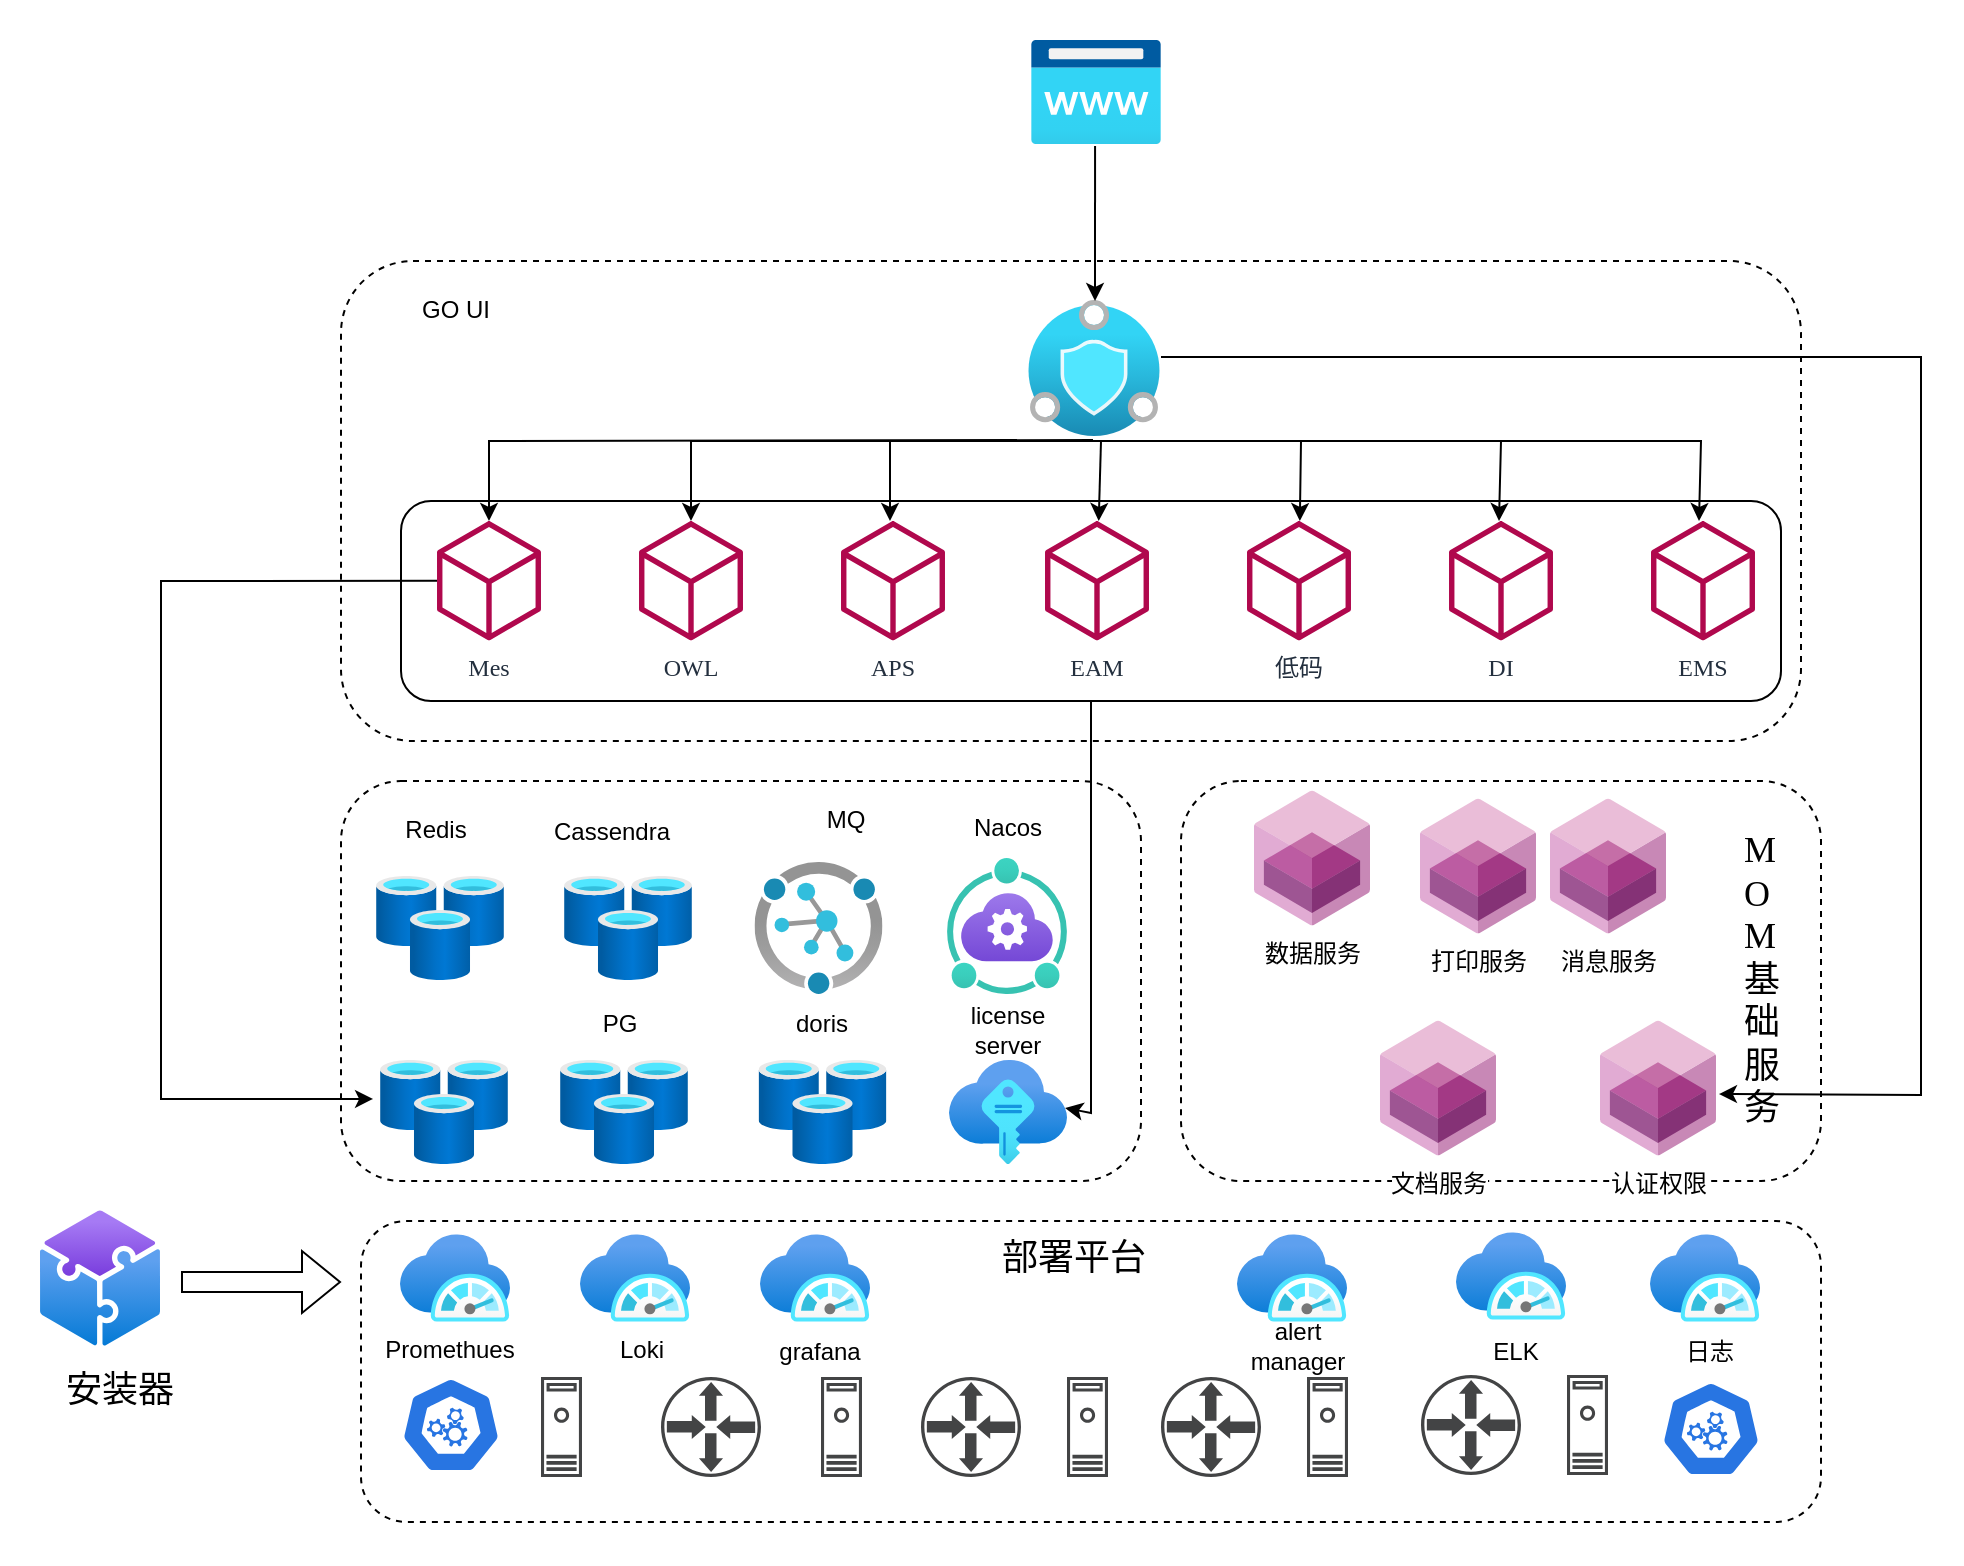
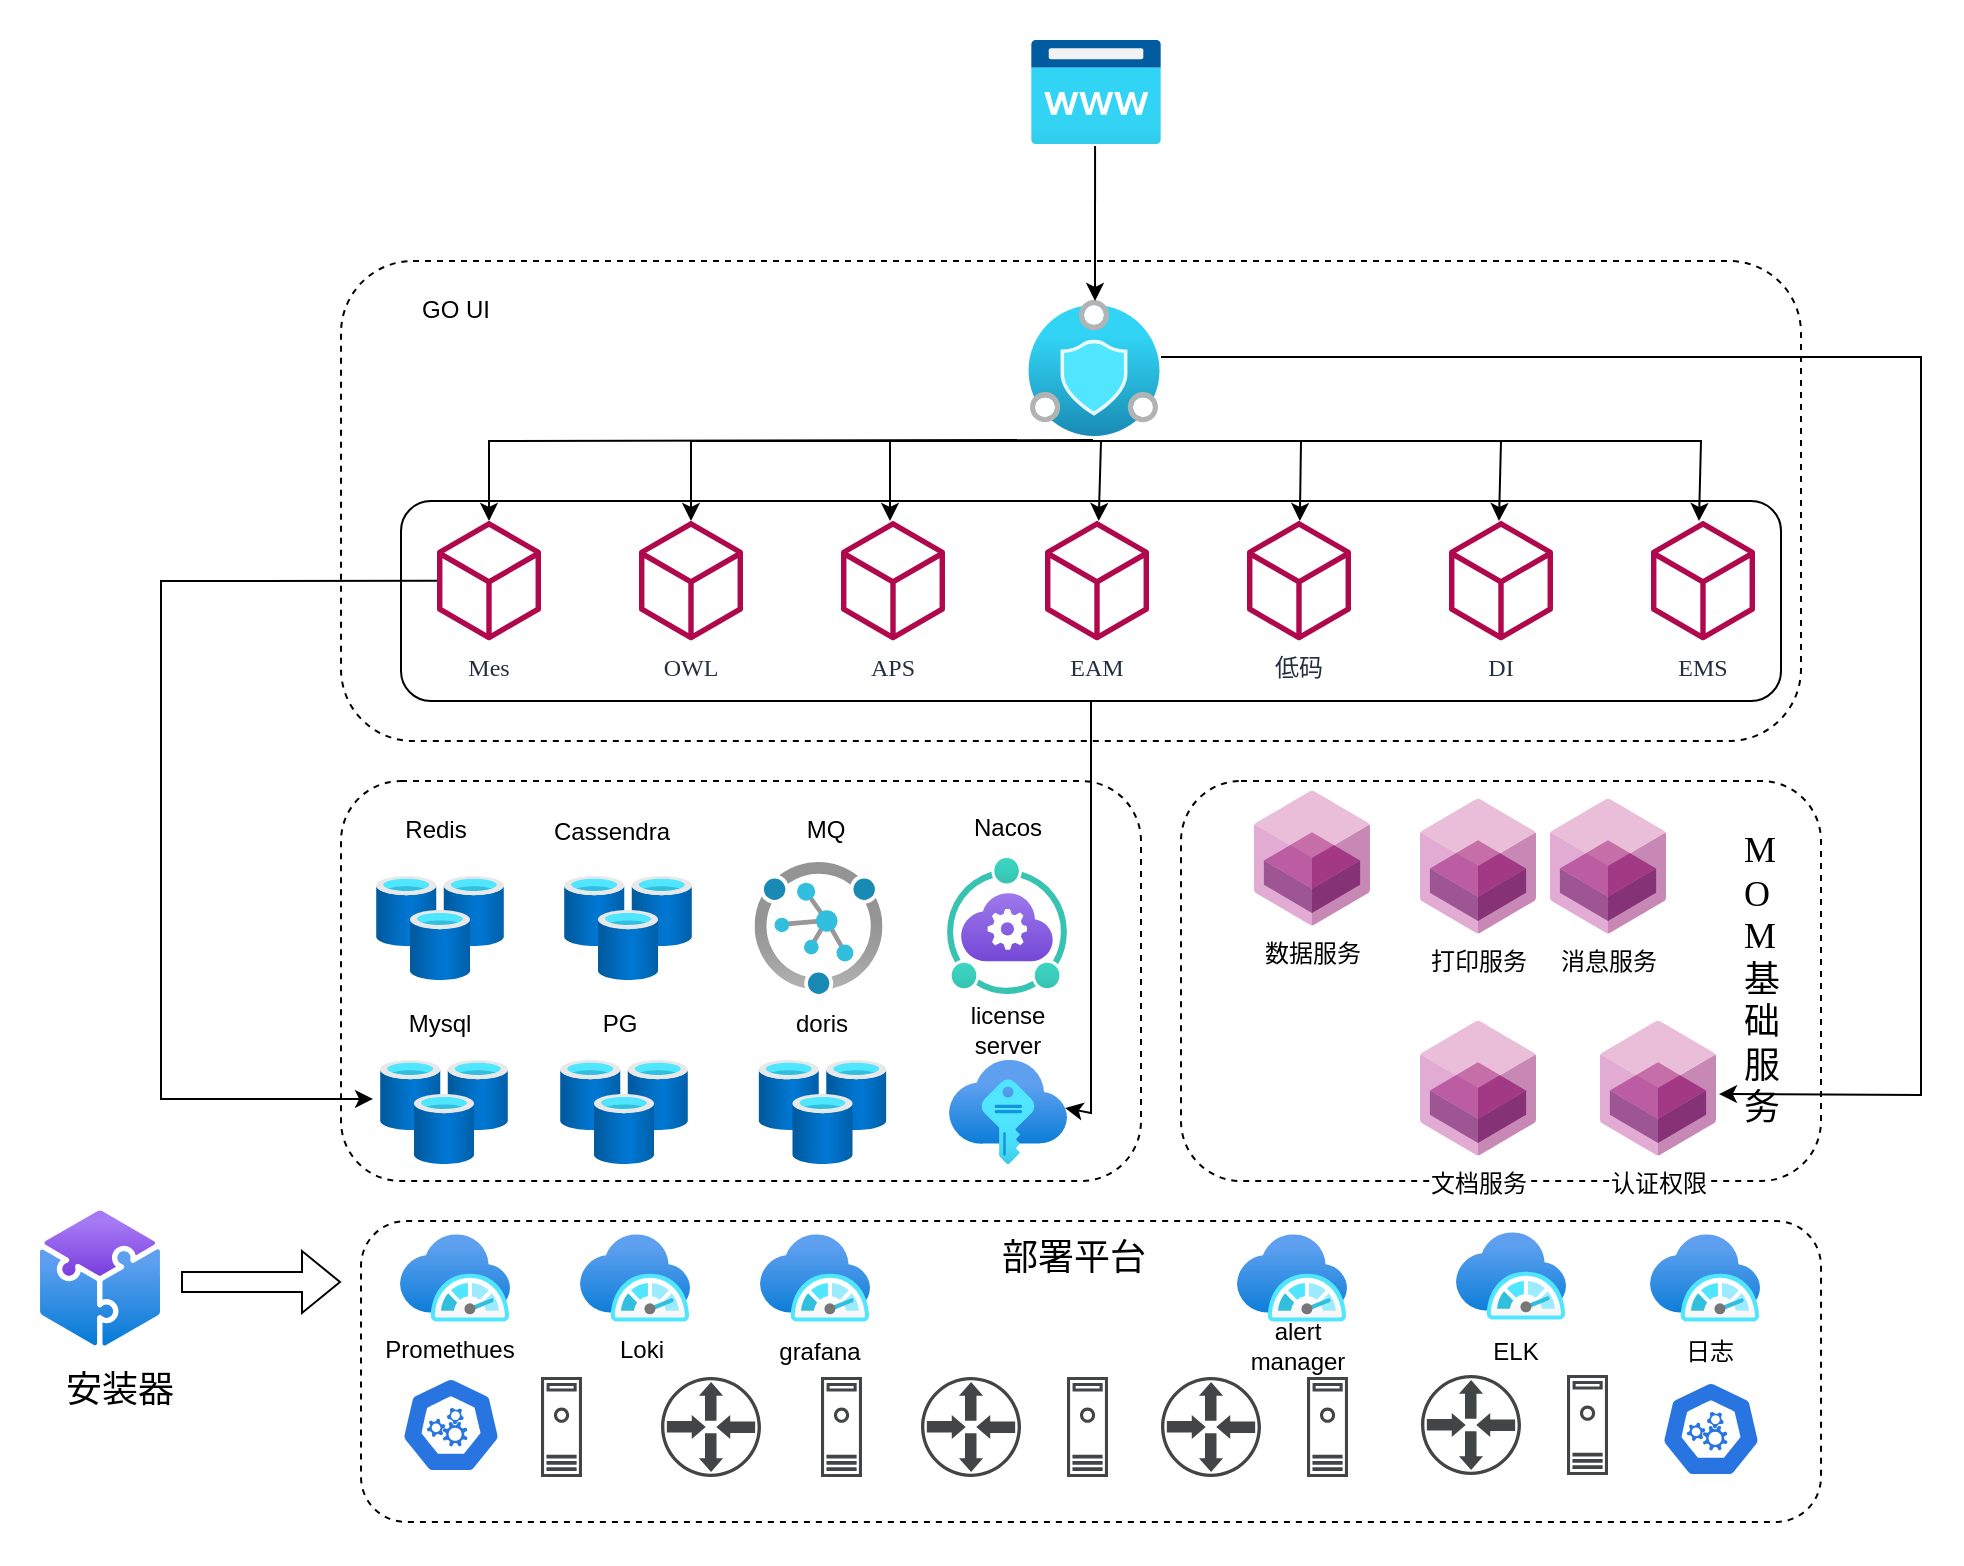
(848, 821) -> (828, 831)
none -> (441, 1025)
(1439, 1089) -> (1479, 1089)
